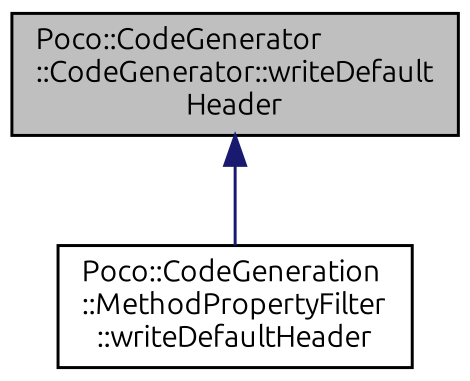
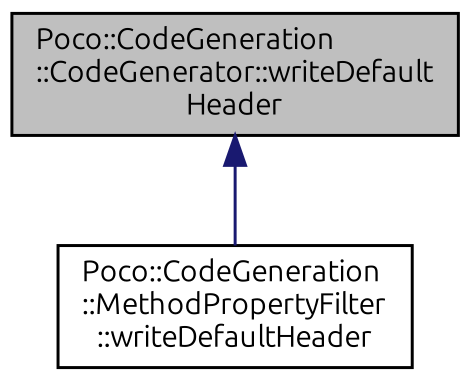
(235, 74) -> (235, 74)
